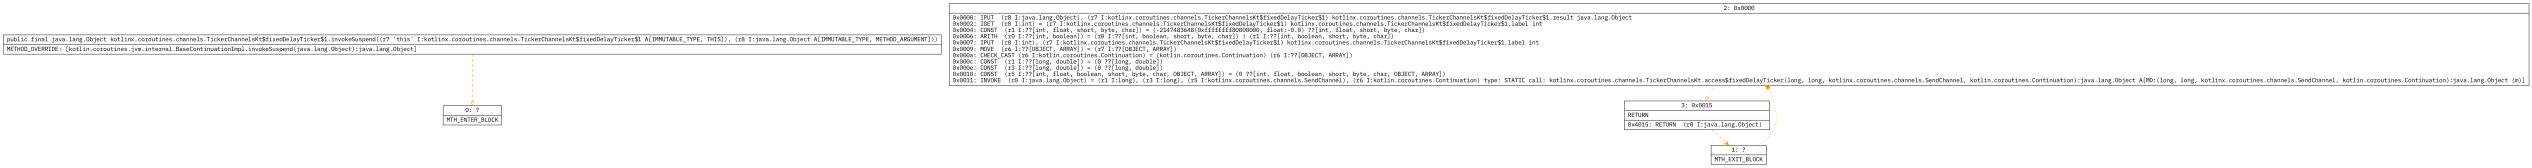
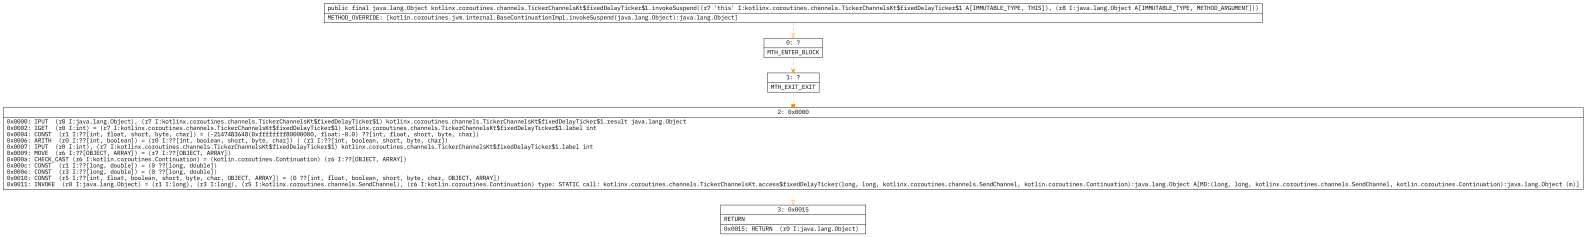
(1697, 125) -> (793, 229)
(1719, 136) -> (793, 63)
(1739, 159) -> (793, 87)
